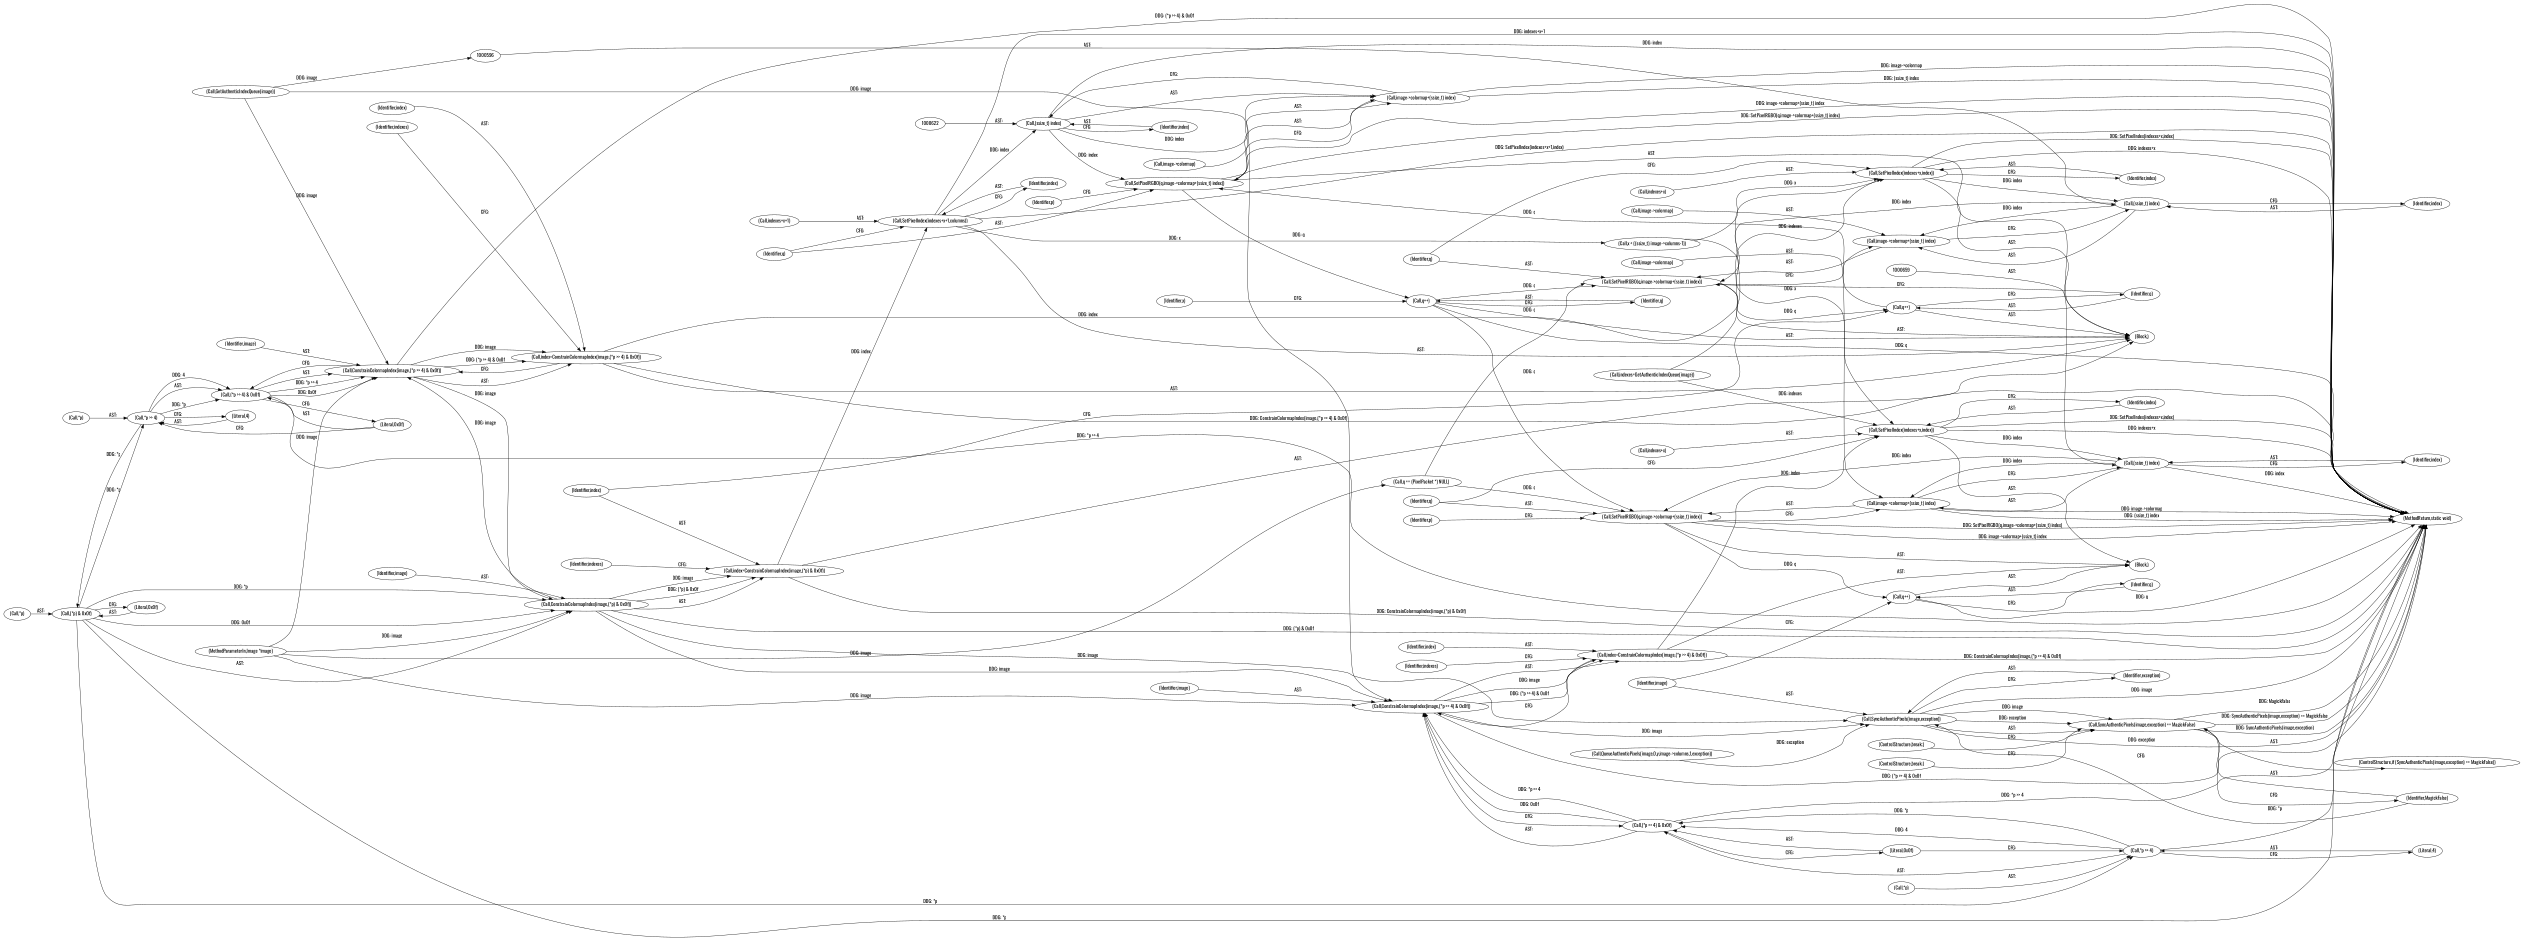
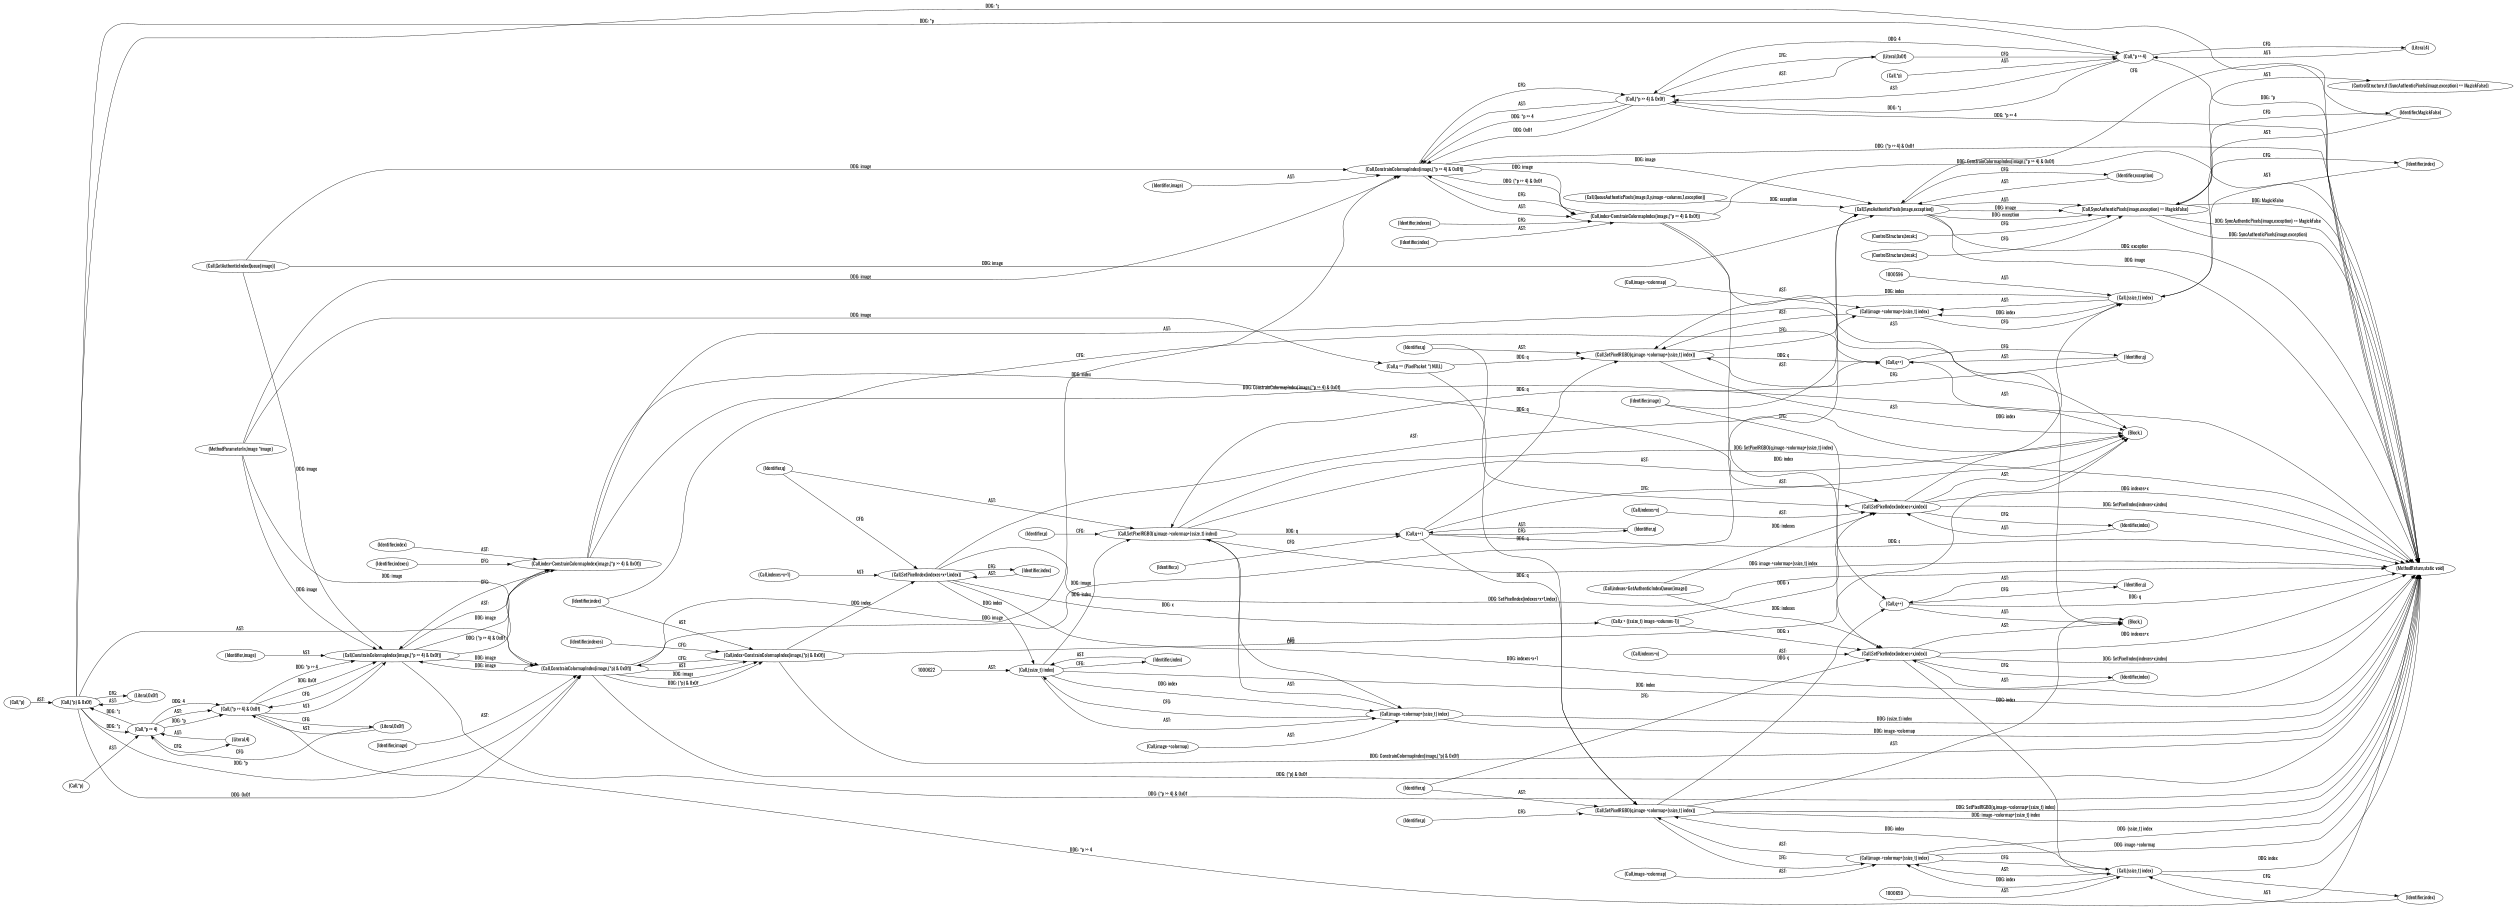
(370, 73) -> (1083, 266)
(930, 221) -> (927, 575)
none -> (680, 662)
